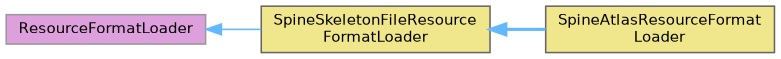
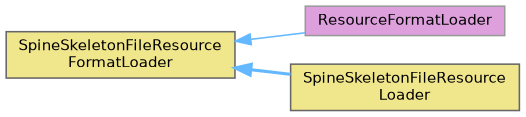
(241, 29) -> (278, 36)
(660, 29) -> (405, 87)
